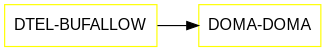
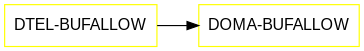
(260, 26) -> (279, 26)
